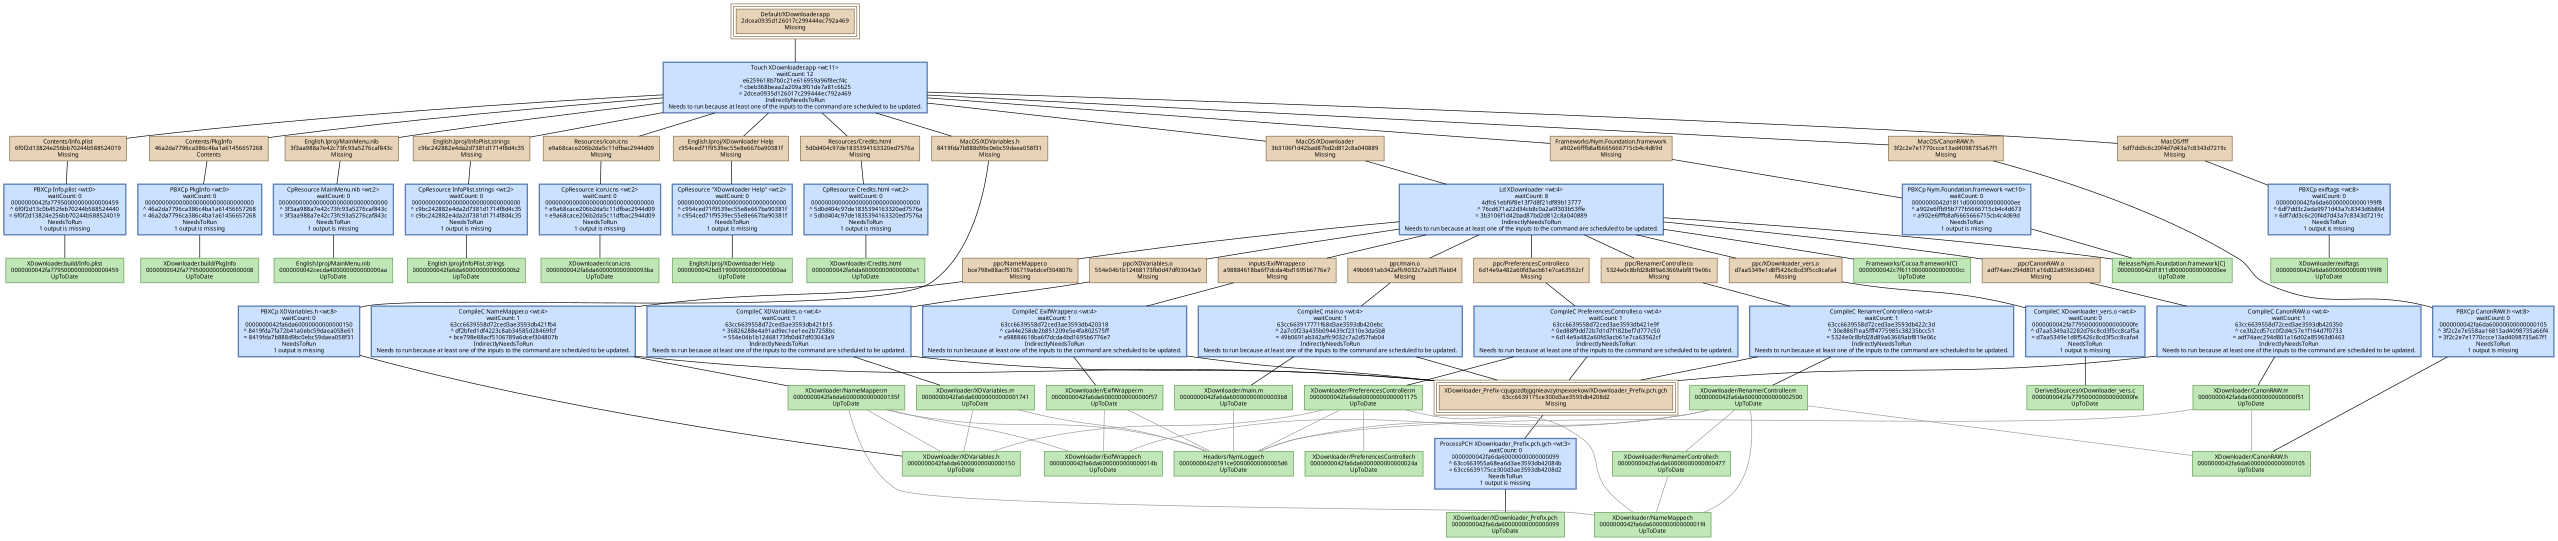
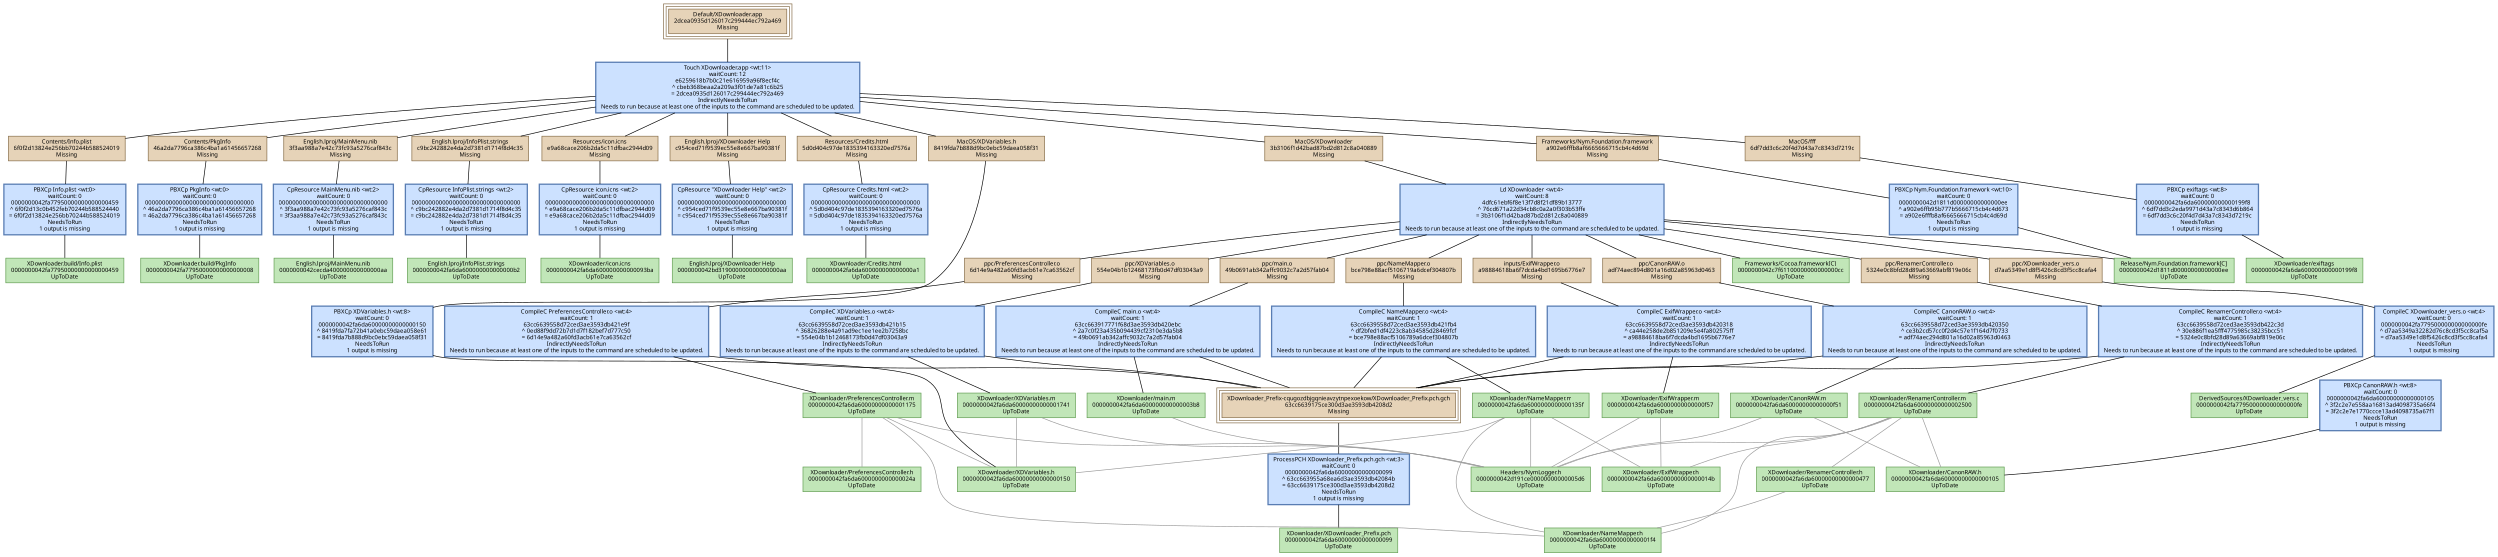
(209, 149) -> (208, 149)
(1946, 149) -> none
(2041, 270) -> (1662, 270)
